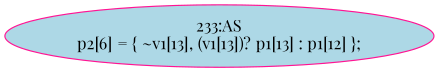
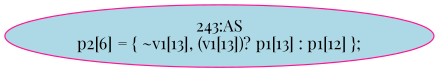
(219, 36) -> (219, 36)
